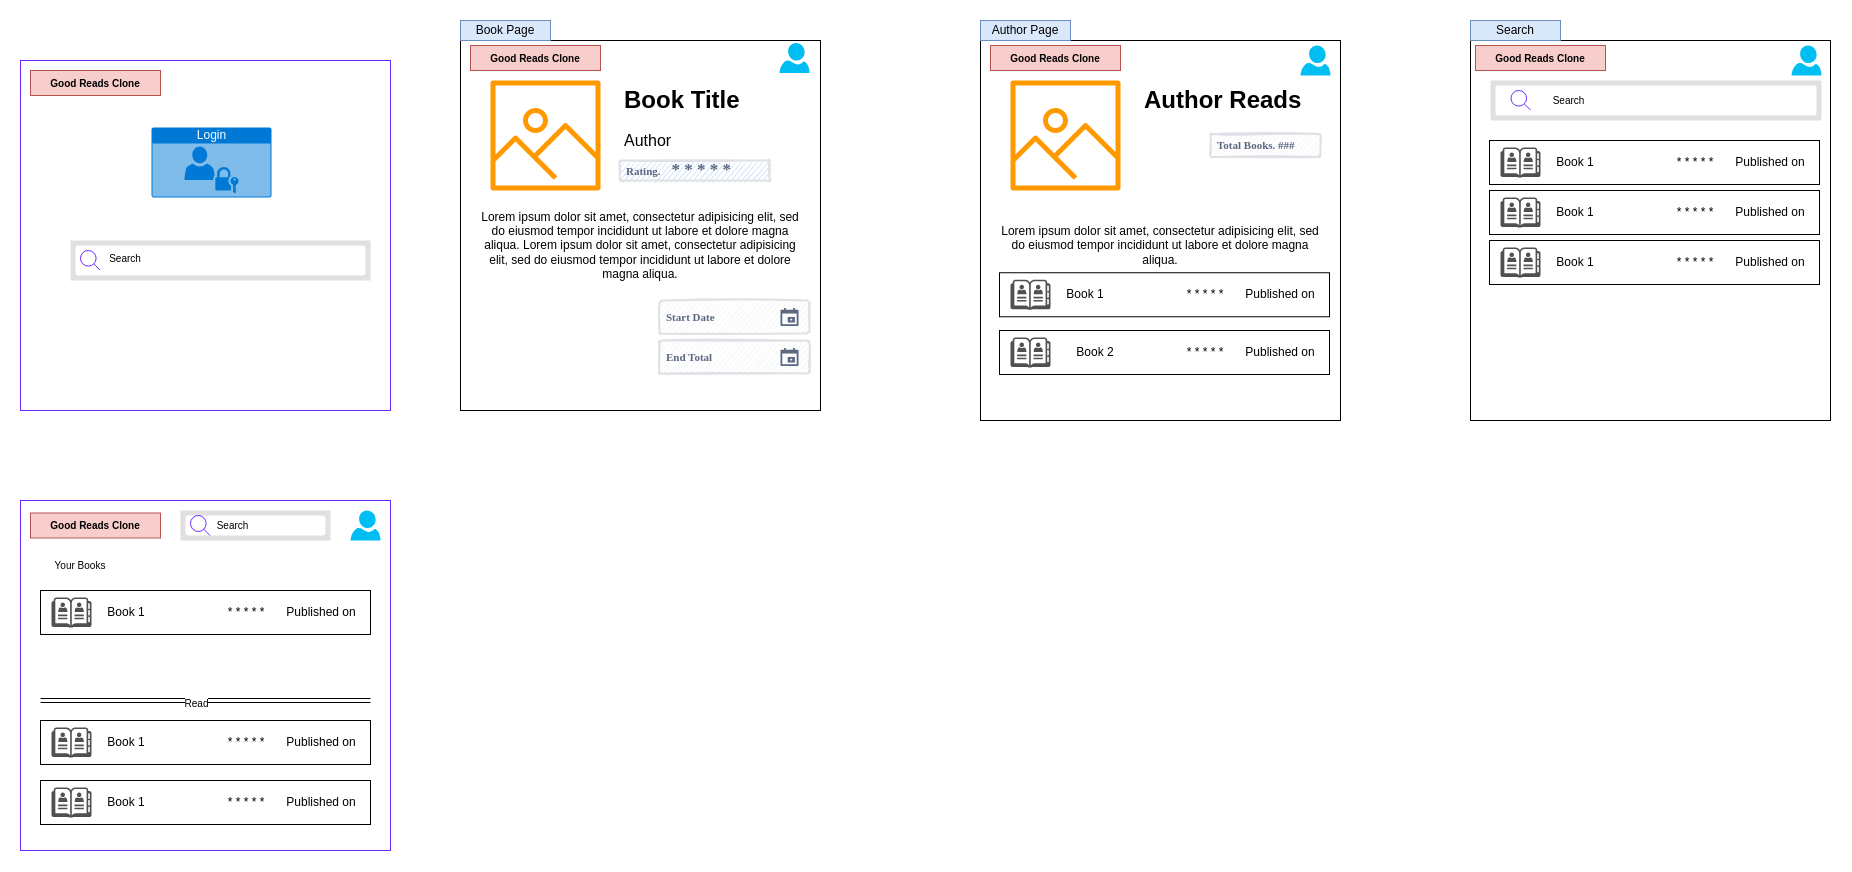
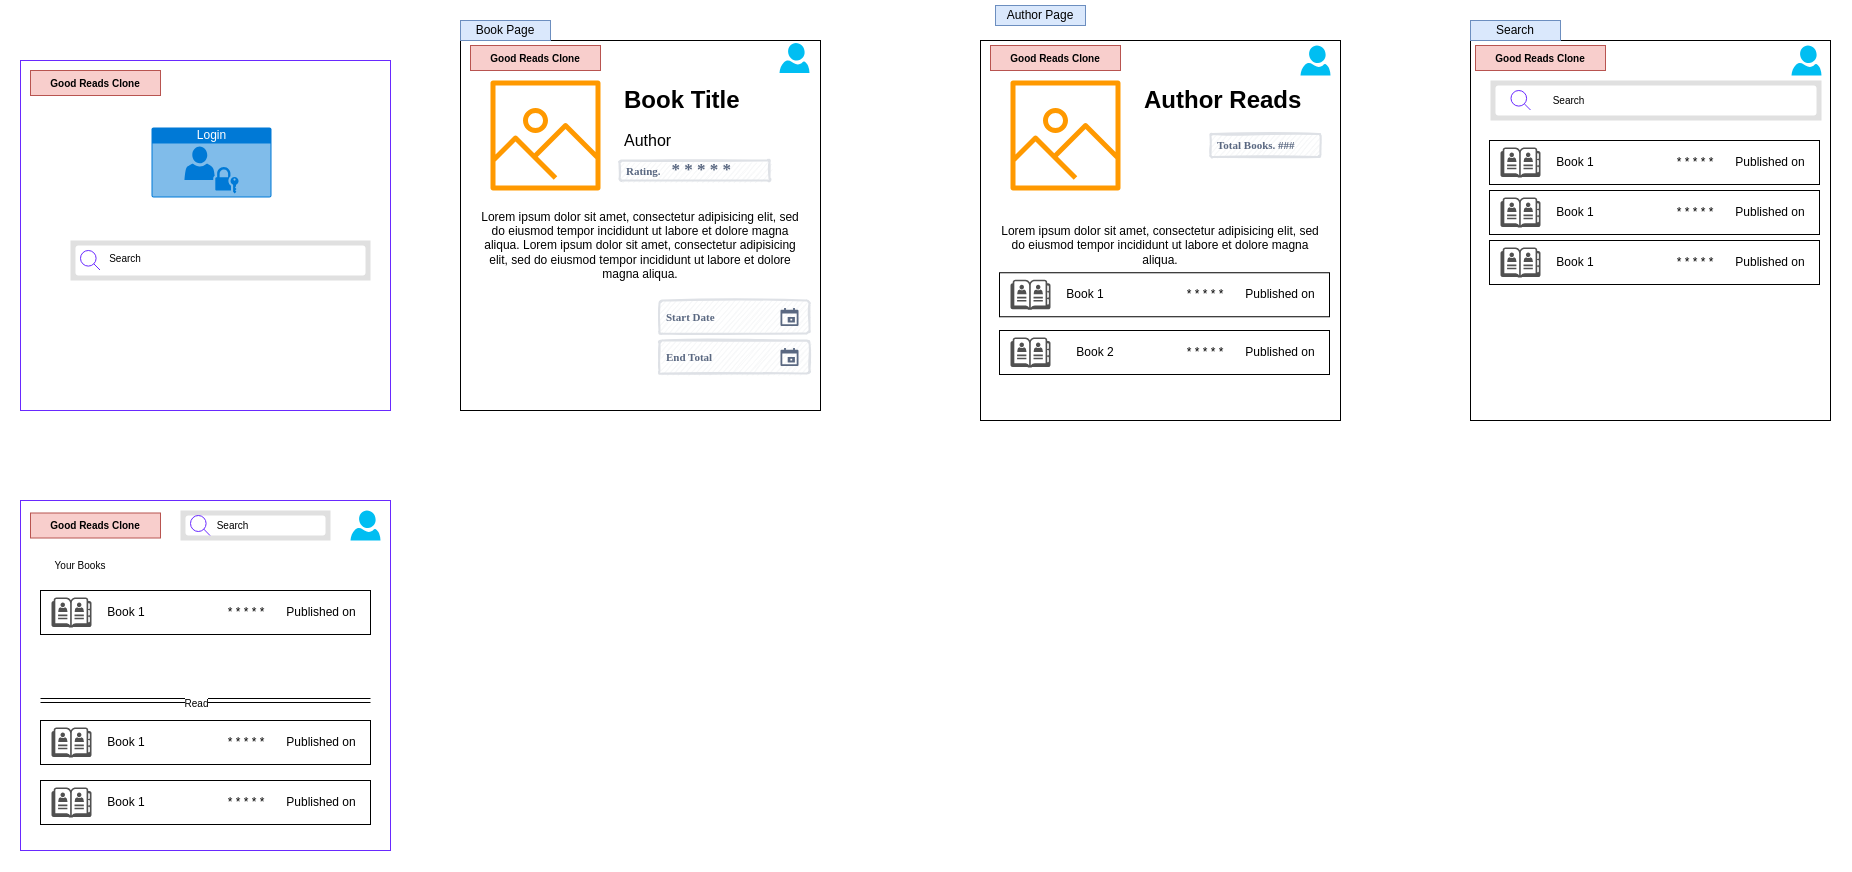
(1026, 31) -> (1041, 16)
(695, 171) -> (695, 171)
